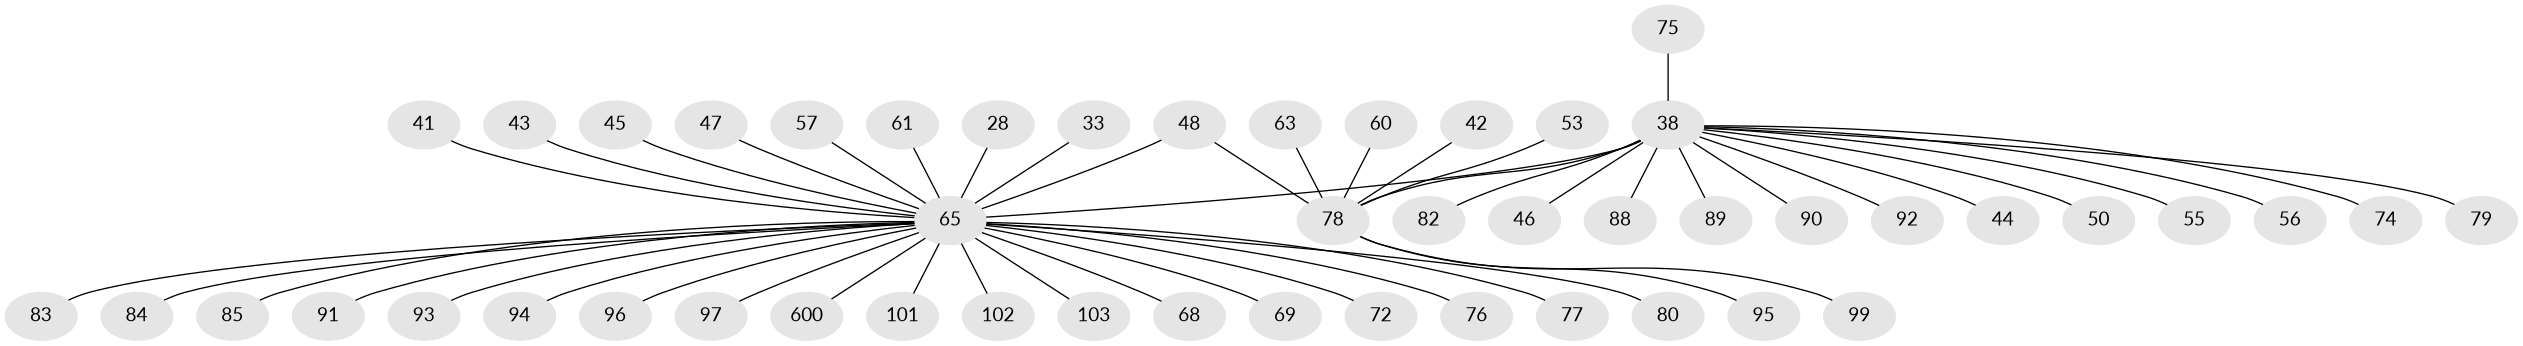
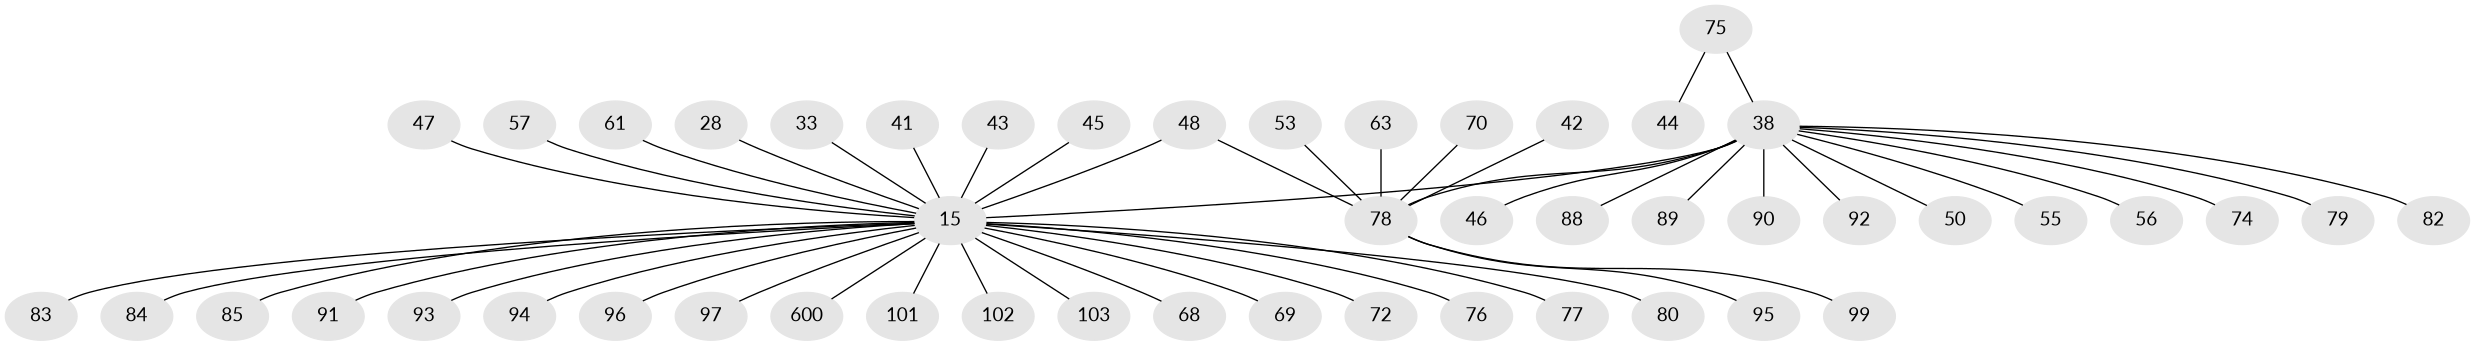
(1381, 125) -> (1477, 125)
(1841, 163) -> (1692, 77)
(950, 221) -> (950, 221)
